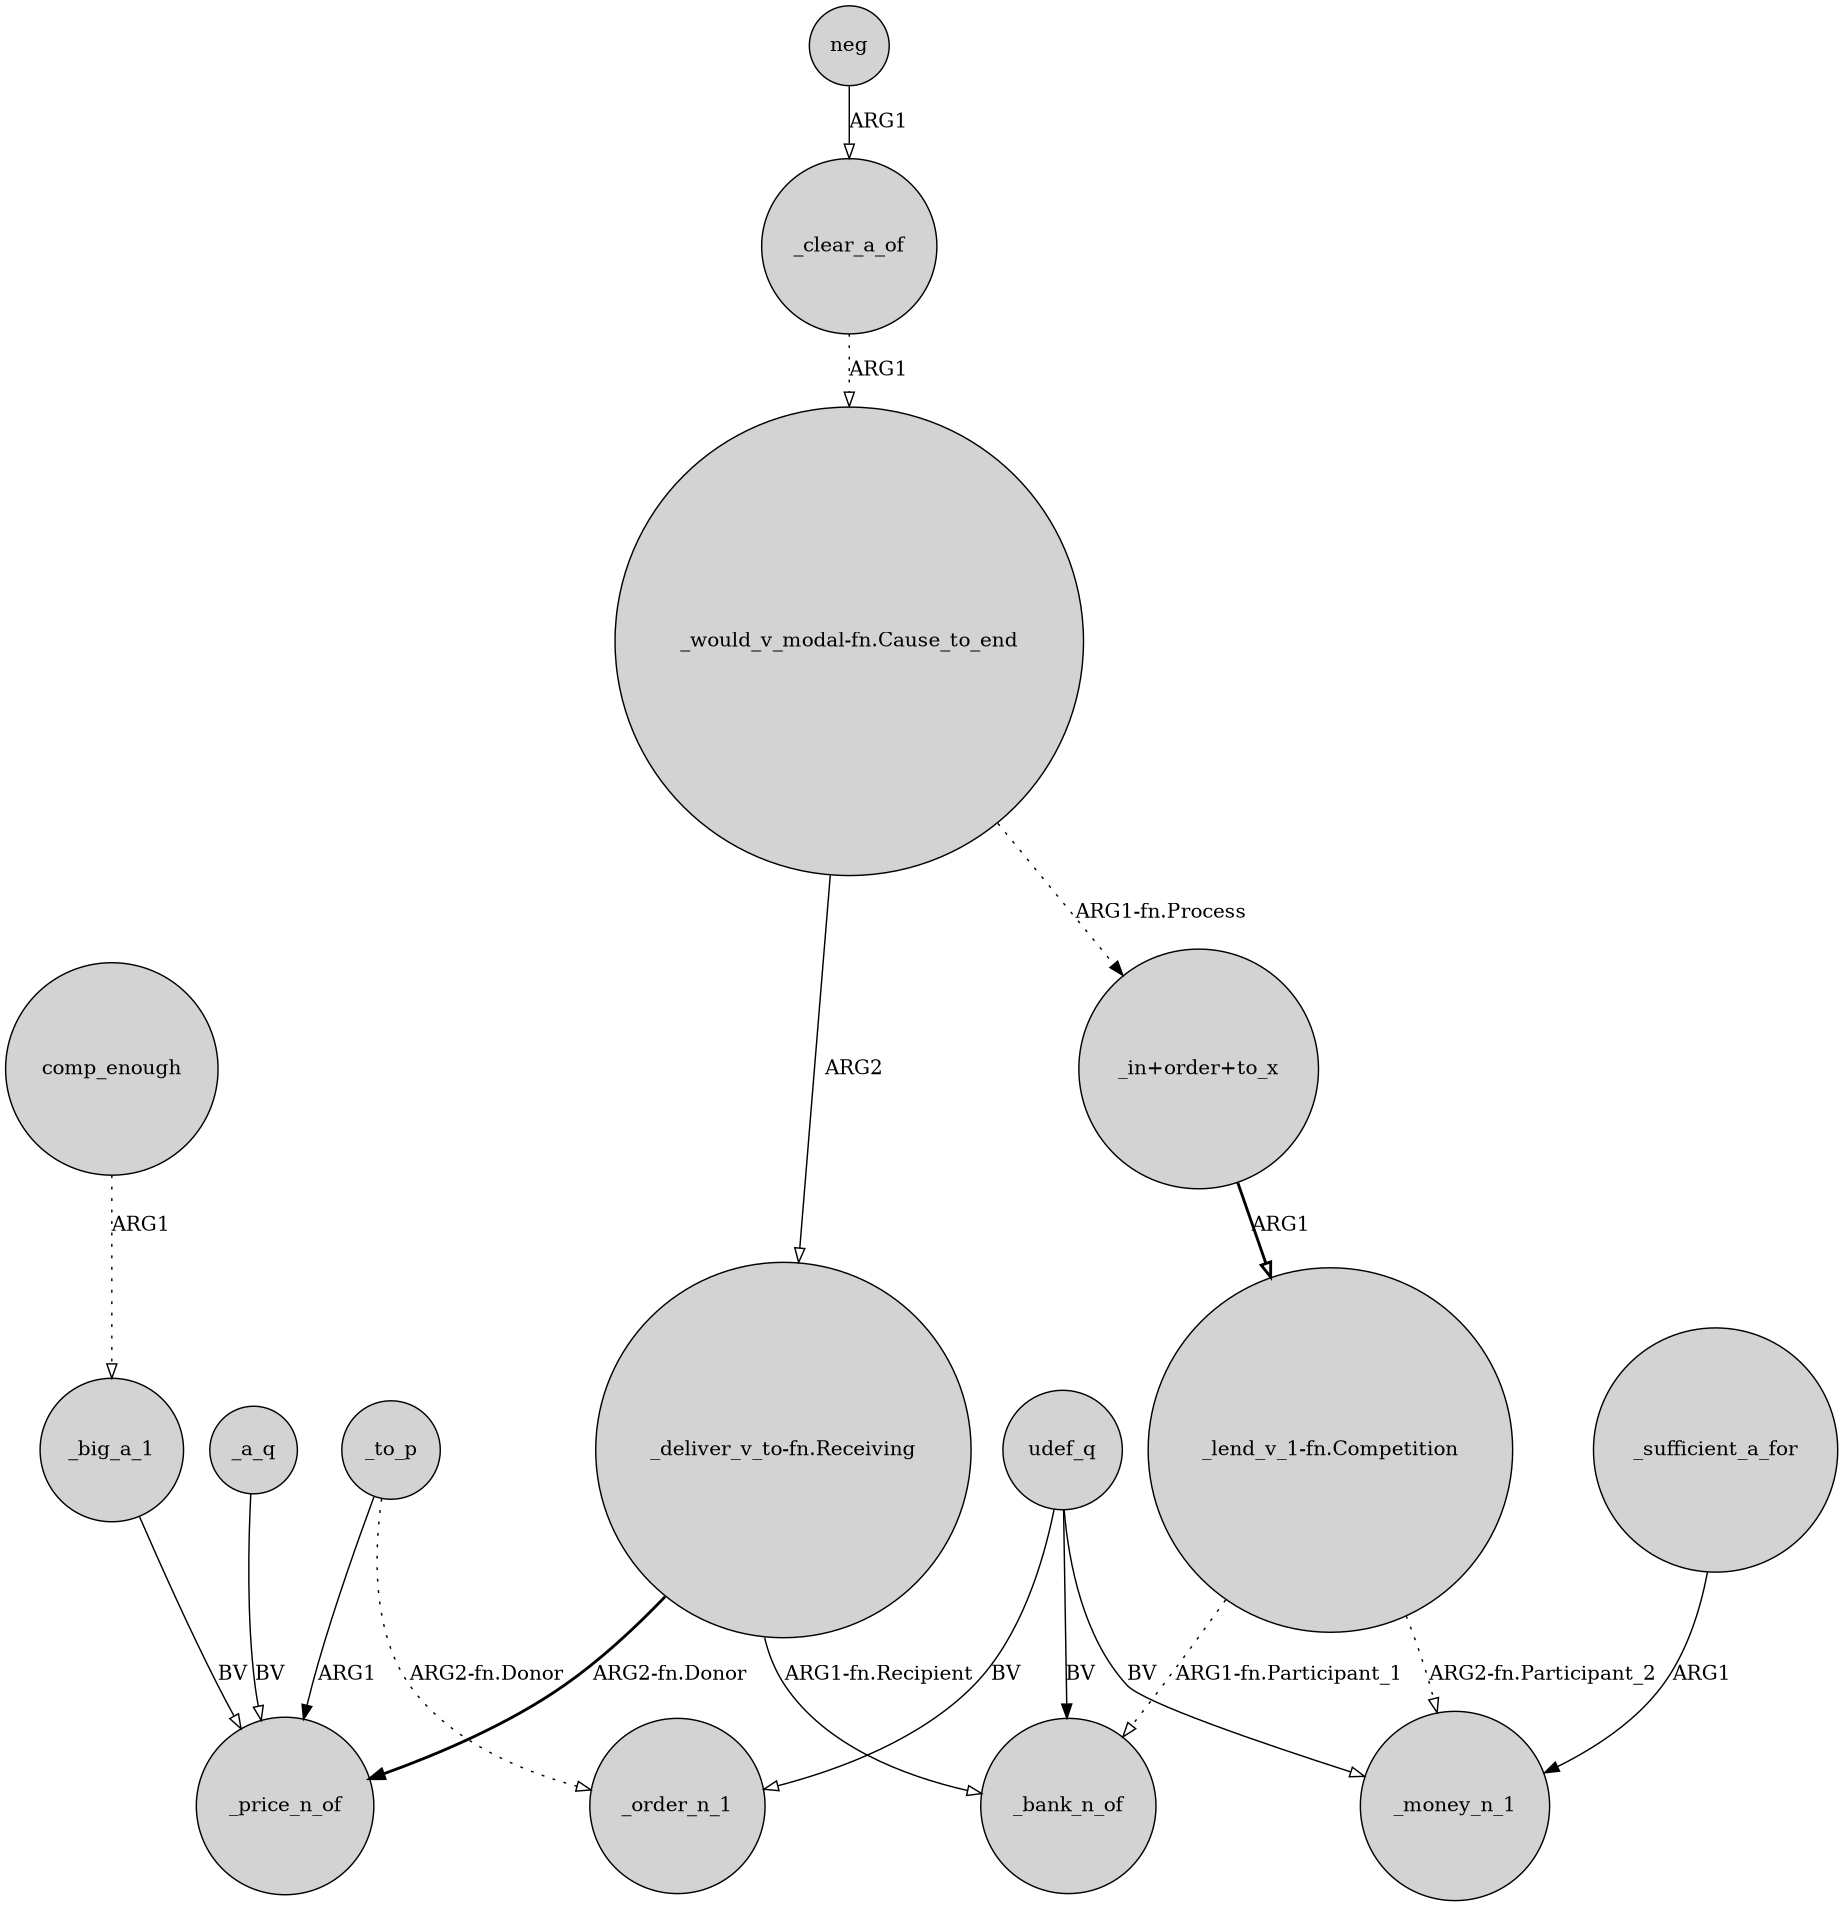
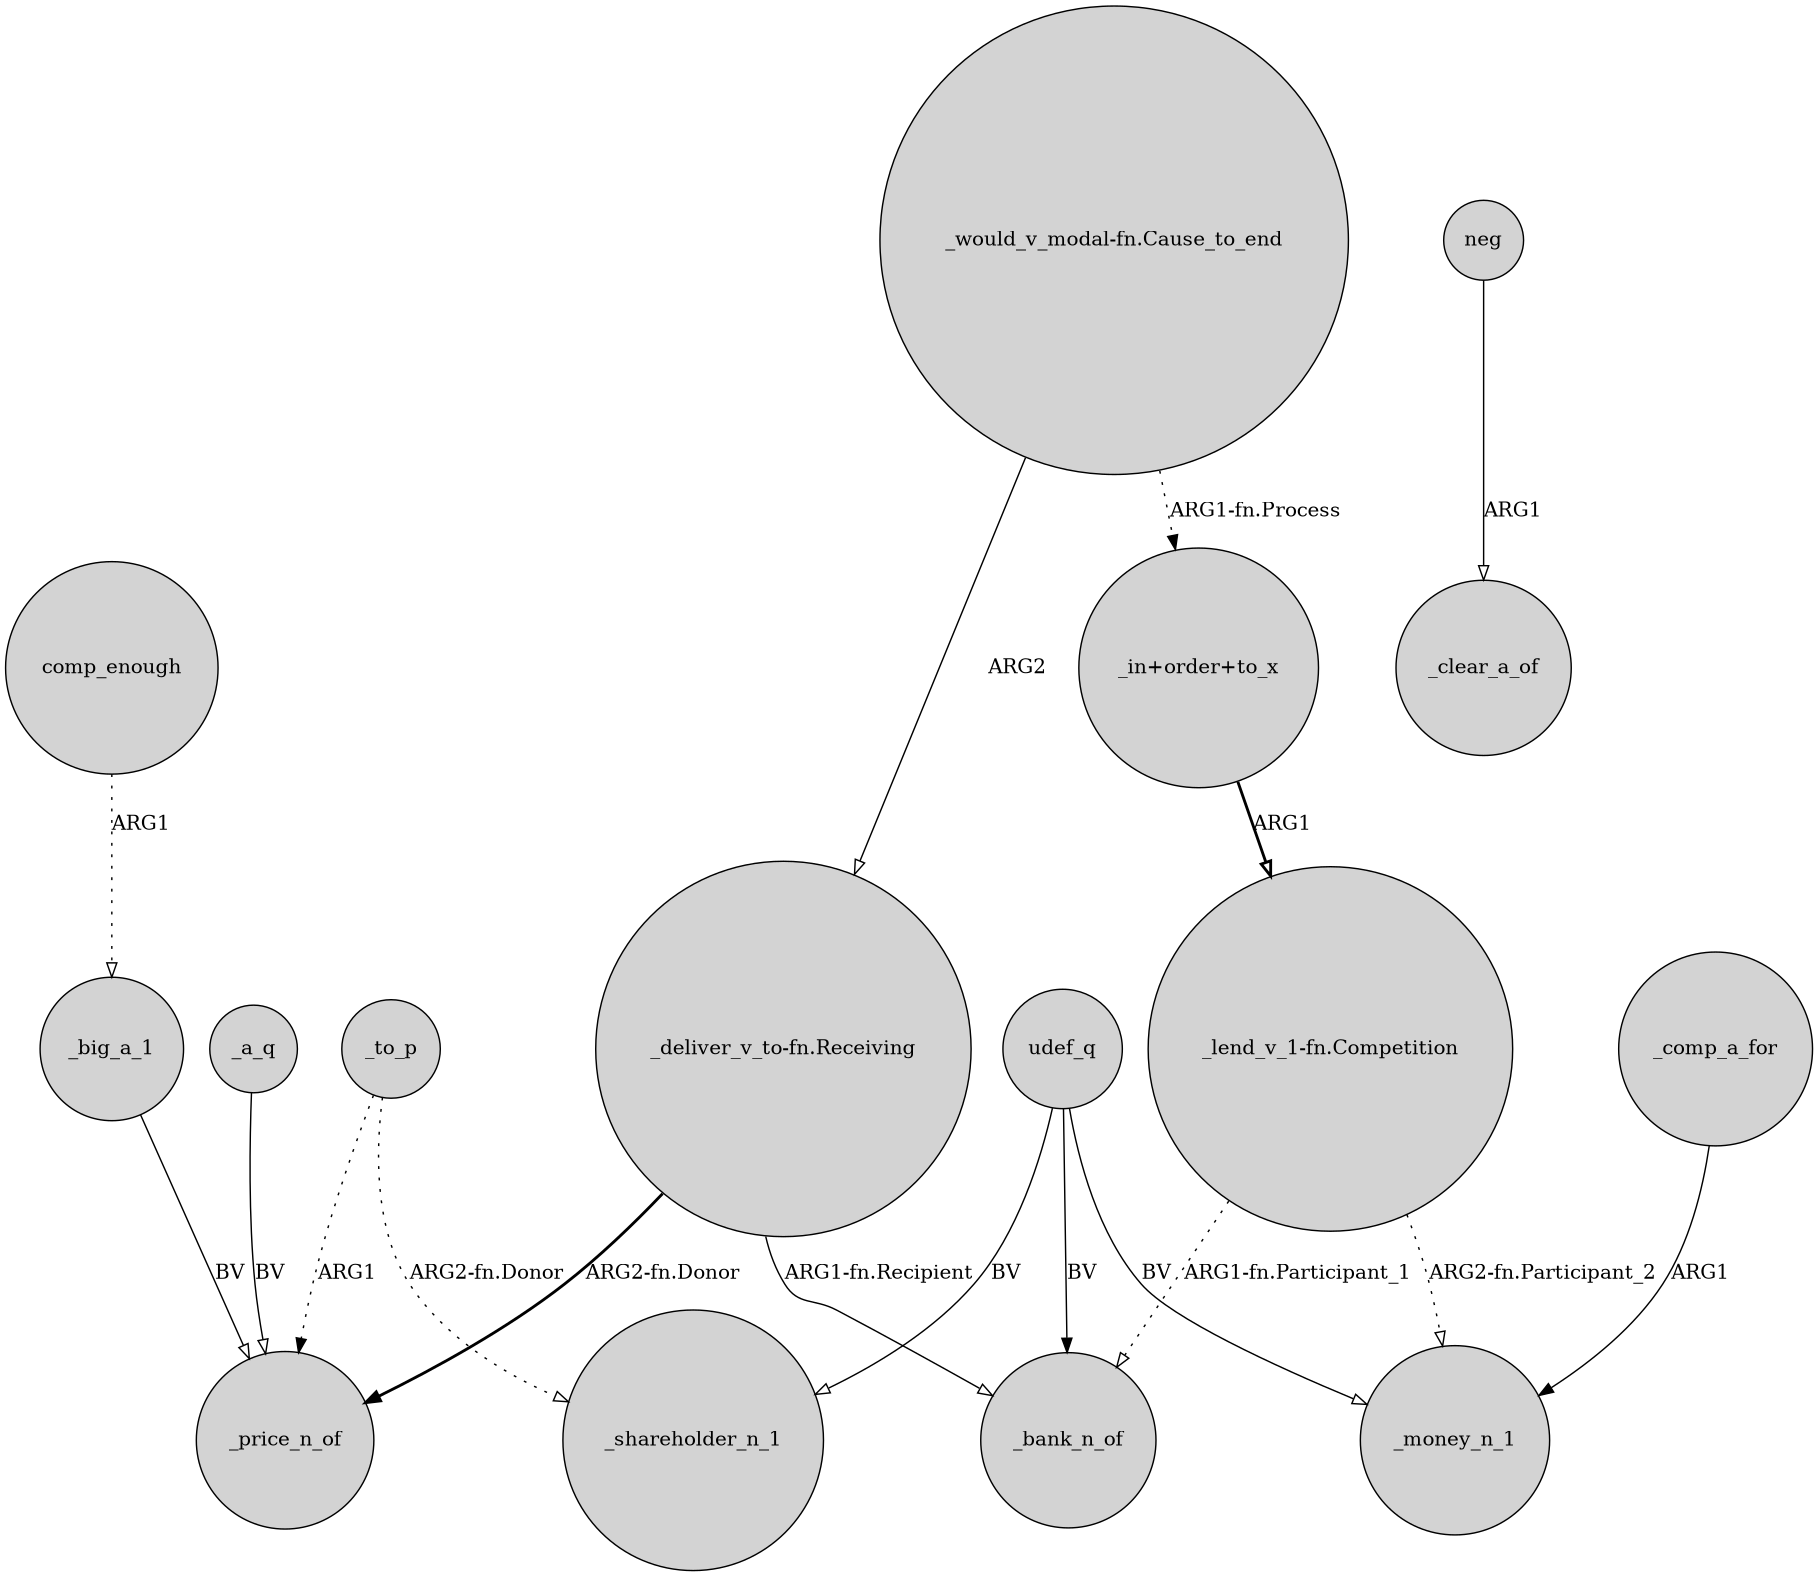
(849, 363) -> none
(1716, 1450) -> (1716, 1049)
(338, 1600) -> (332, 1215)
(677, 1806) -> (693, 1440)
